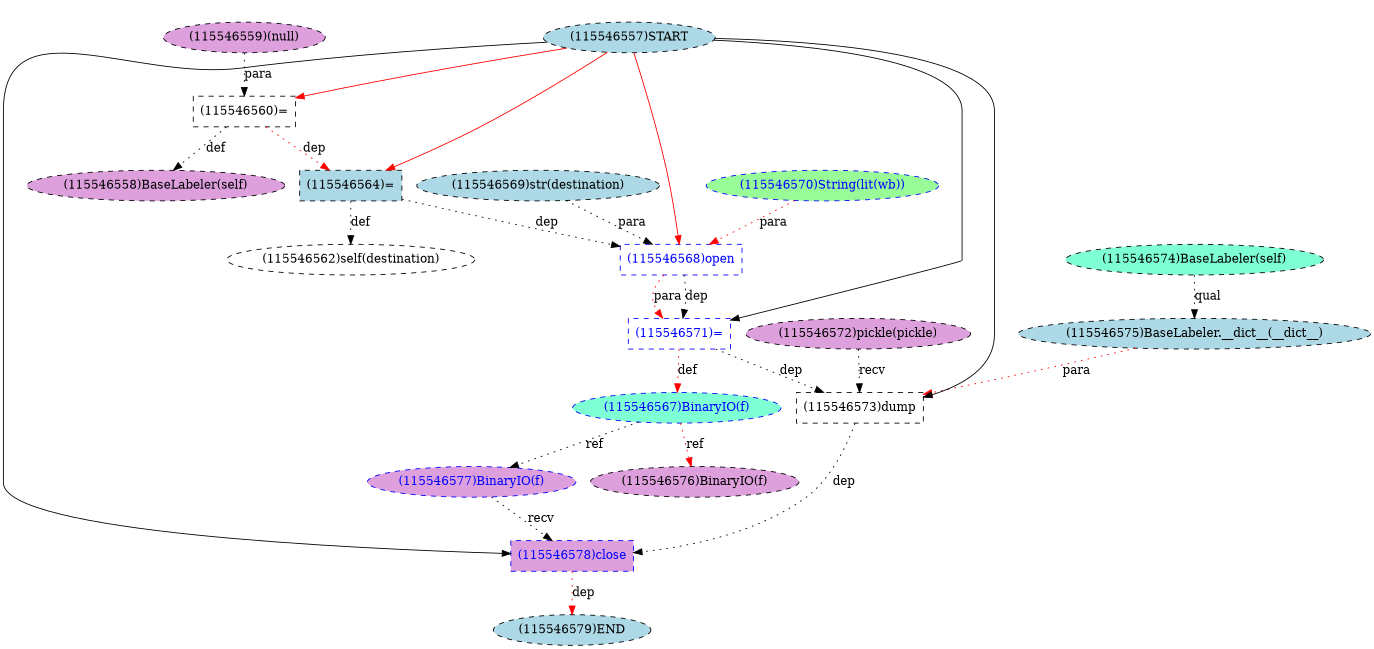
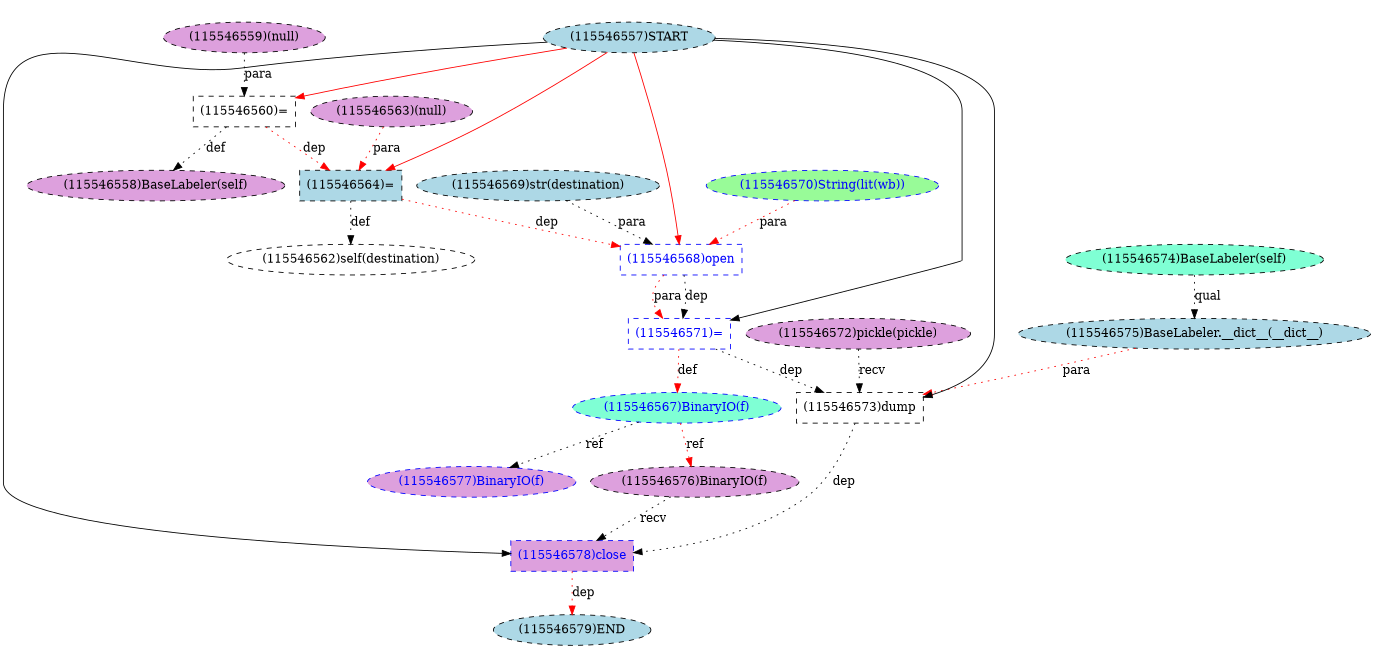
none -> (392, 112)
(507, 222) -> (507, 222)
(518, 516) -> (638, 516)
